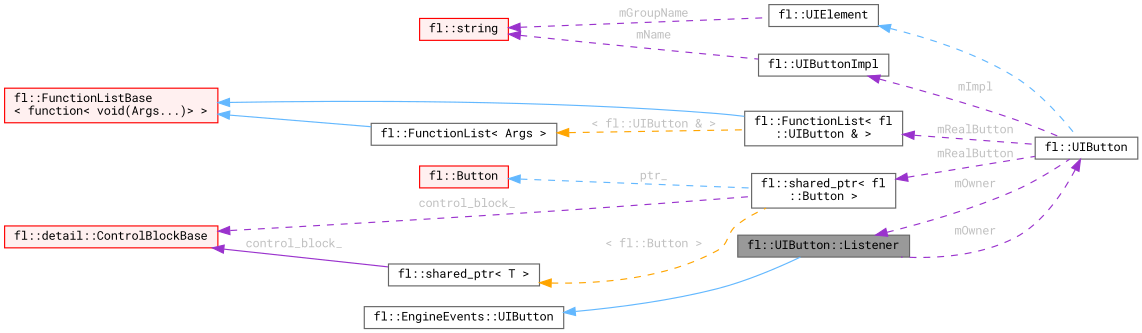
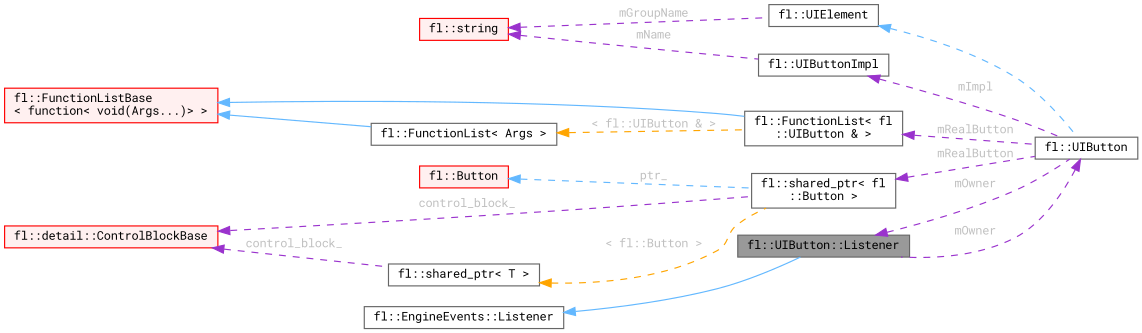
(306, 258) -> (306, 258)
(464, 318) -> (464, 318)
